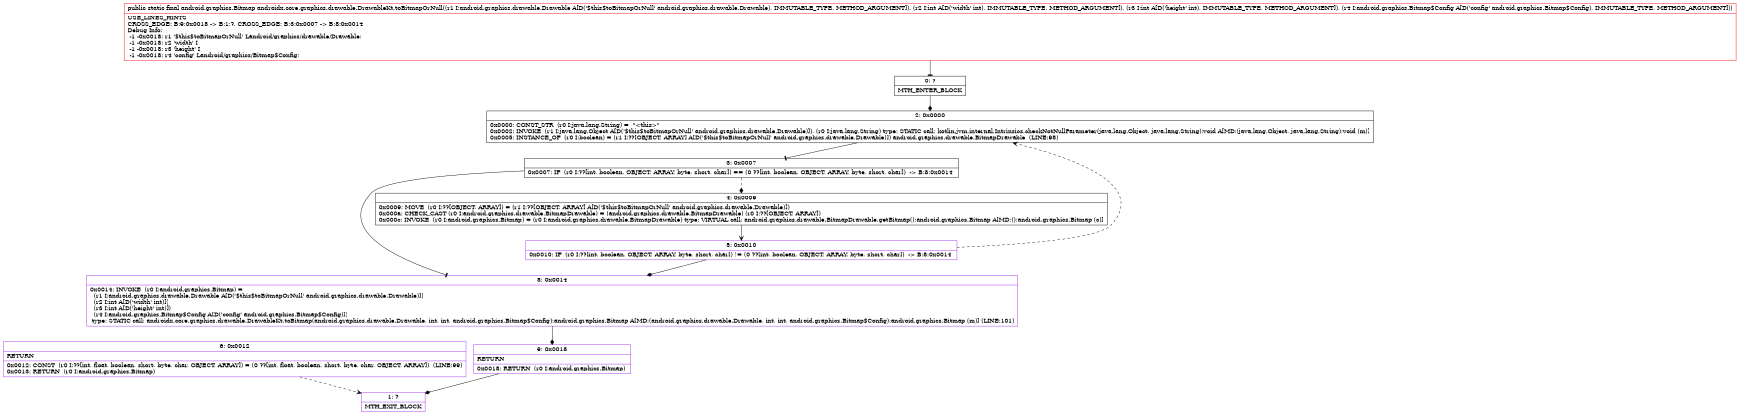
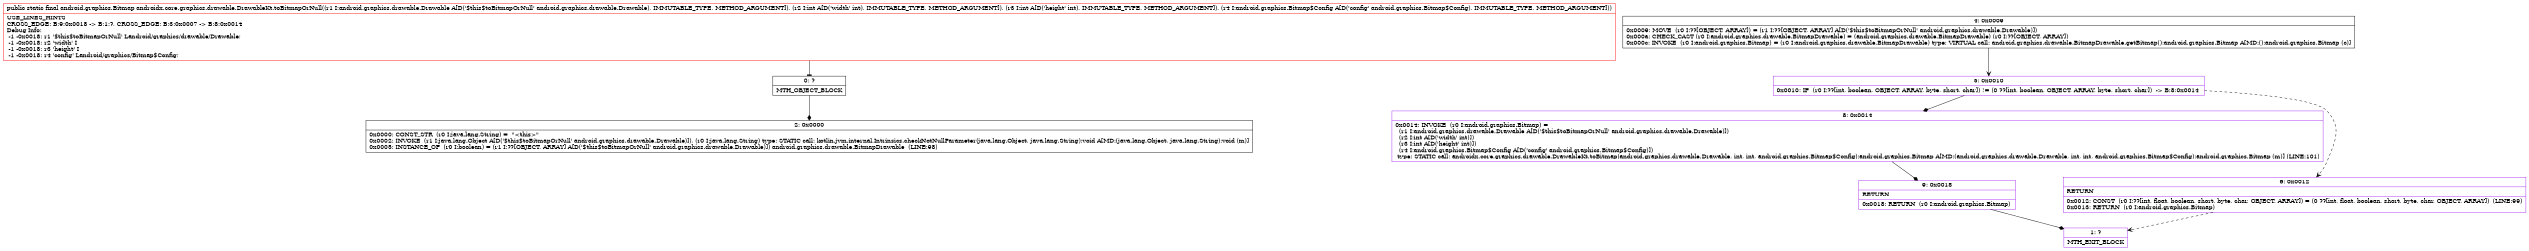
(930, 90) -> (809, 90)
(741, 168) -> none
(1108, 227) -> (2301, 101)
